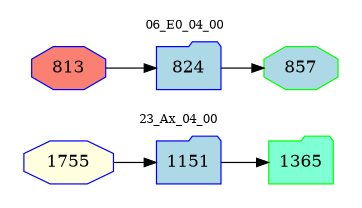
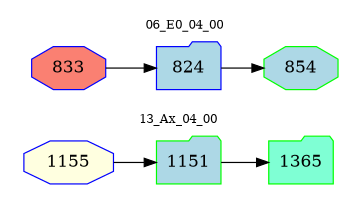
(69, 68) -> (69, 68)
(301, 68) -> (301, 68)
(179, 120) -> (179, 120)
(69, 162) -> (69, 162)
(189, 162) -> (189, 162)
